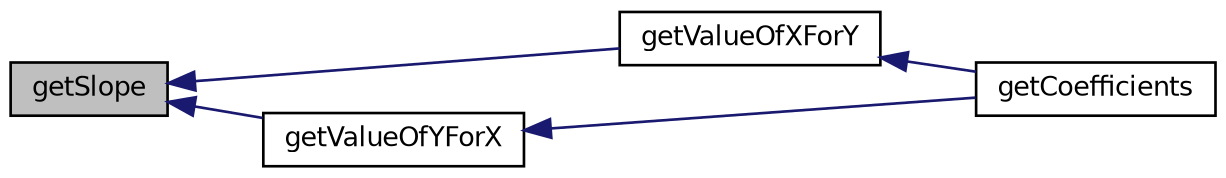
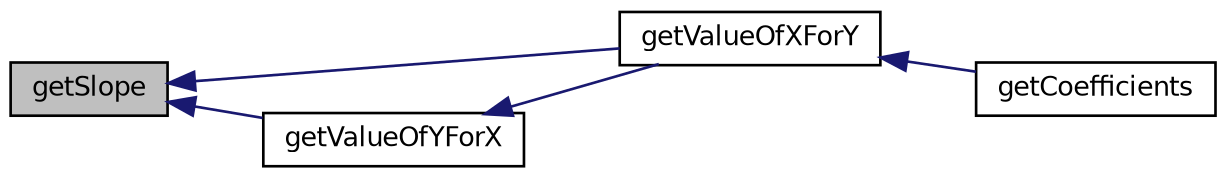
(763, 113) -> (585, 85)
